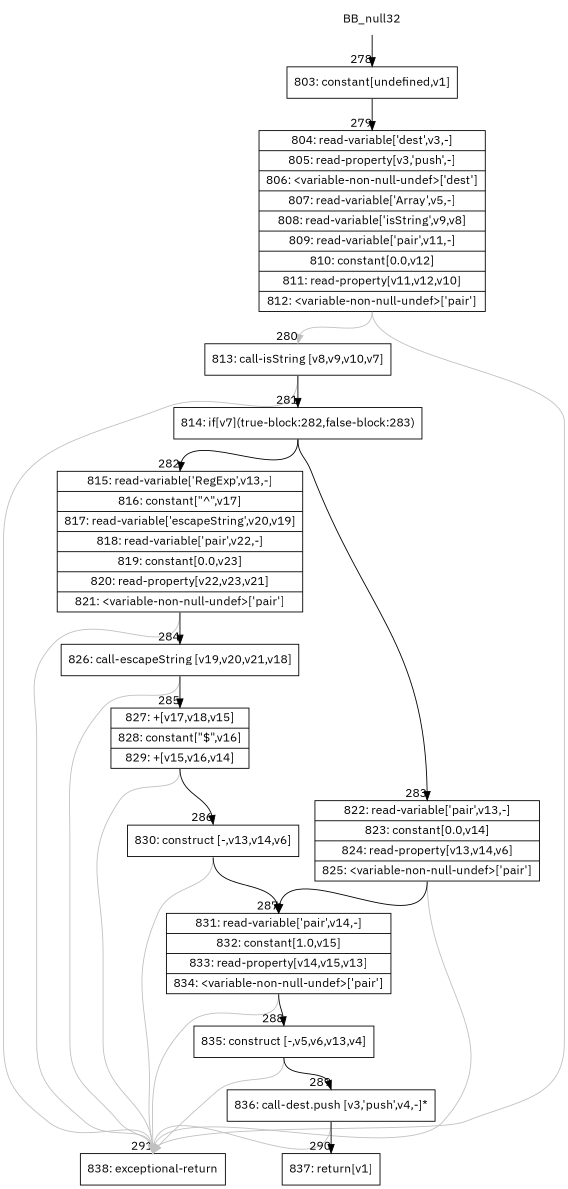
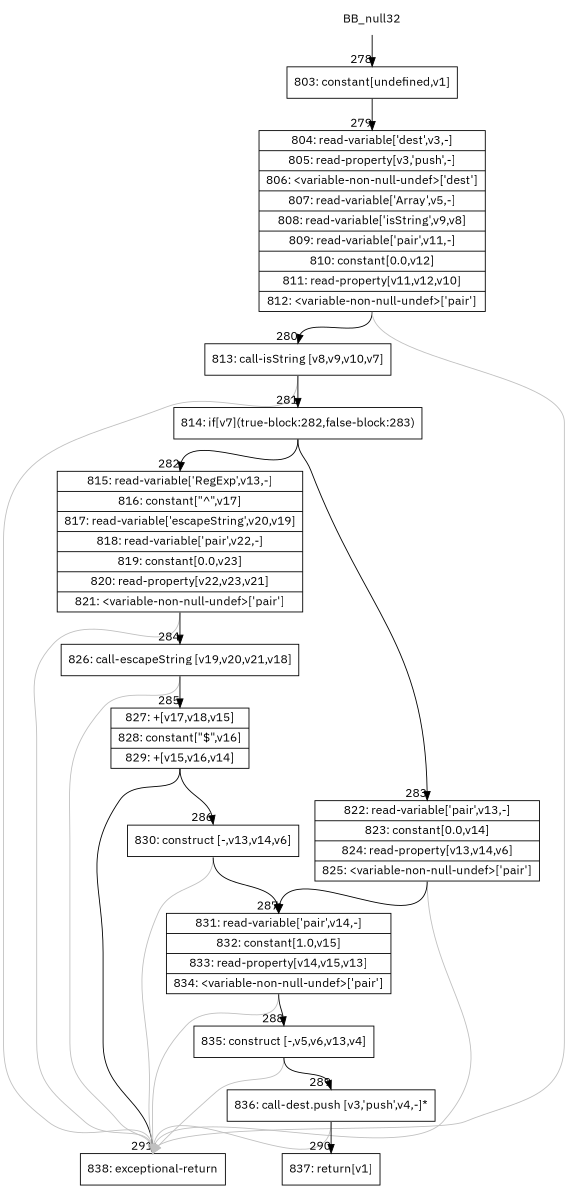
(340, 328) -> (340, 328)
(103, 940) -> (103, 940)
